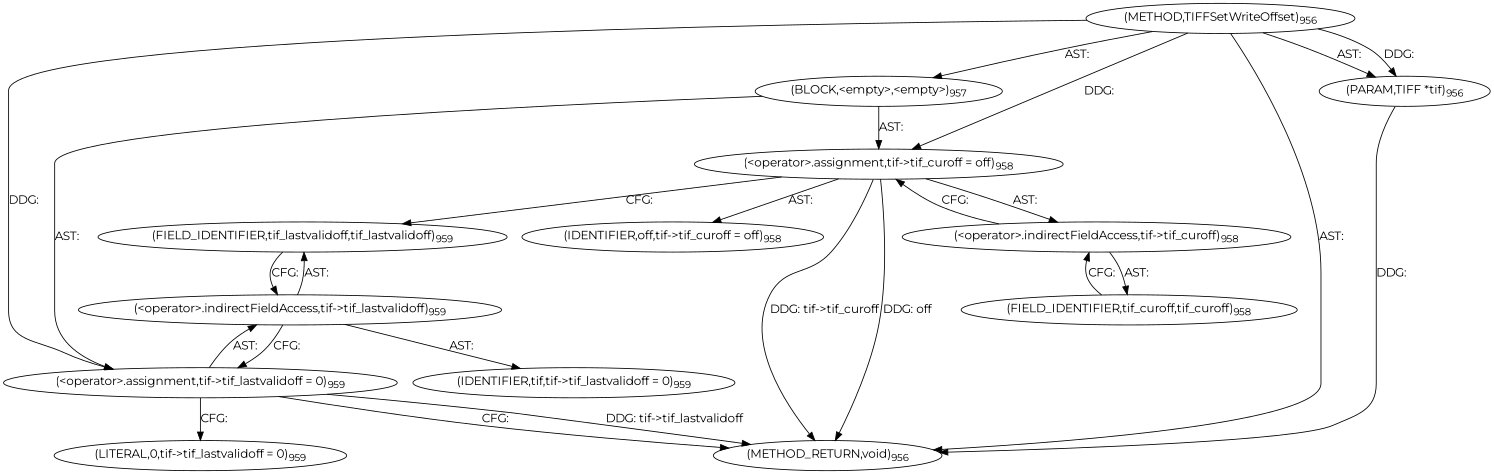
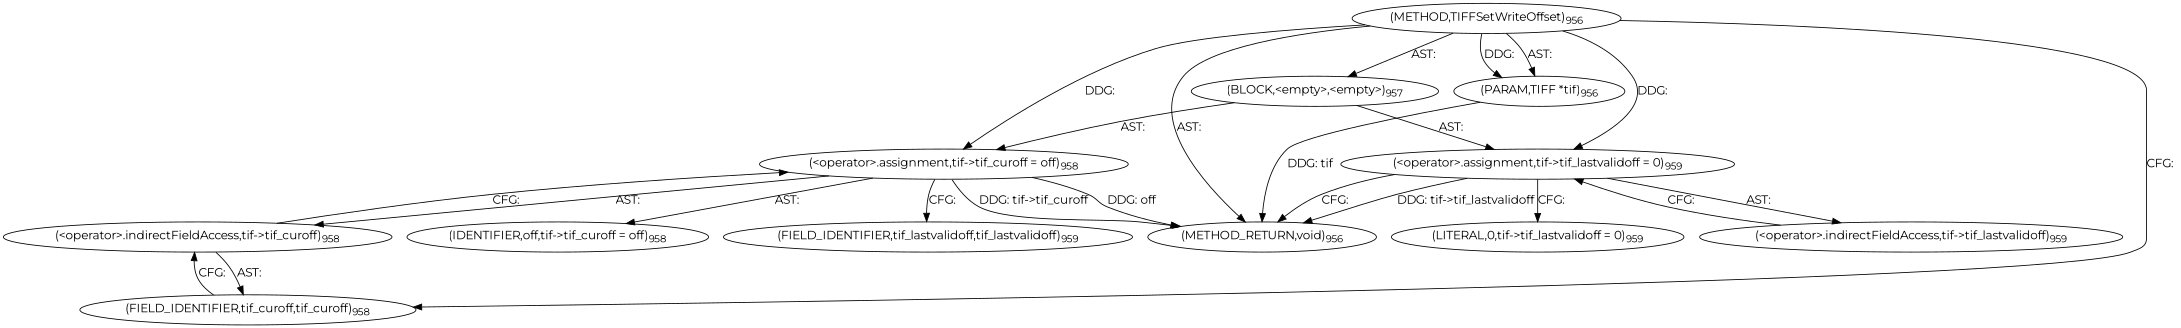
(271, 268) -> none
(1393, 273) -> (1310, 164)
(303, 278) -> none
none -> (1632, 283)
(574, 383) -> none
